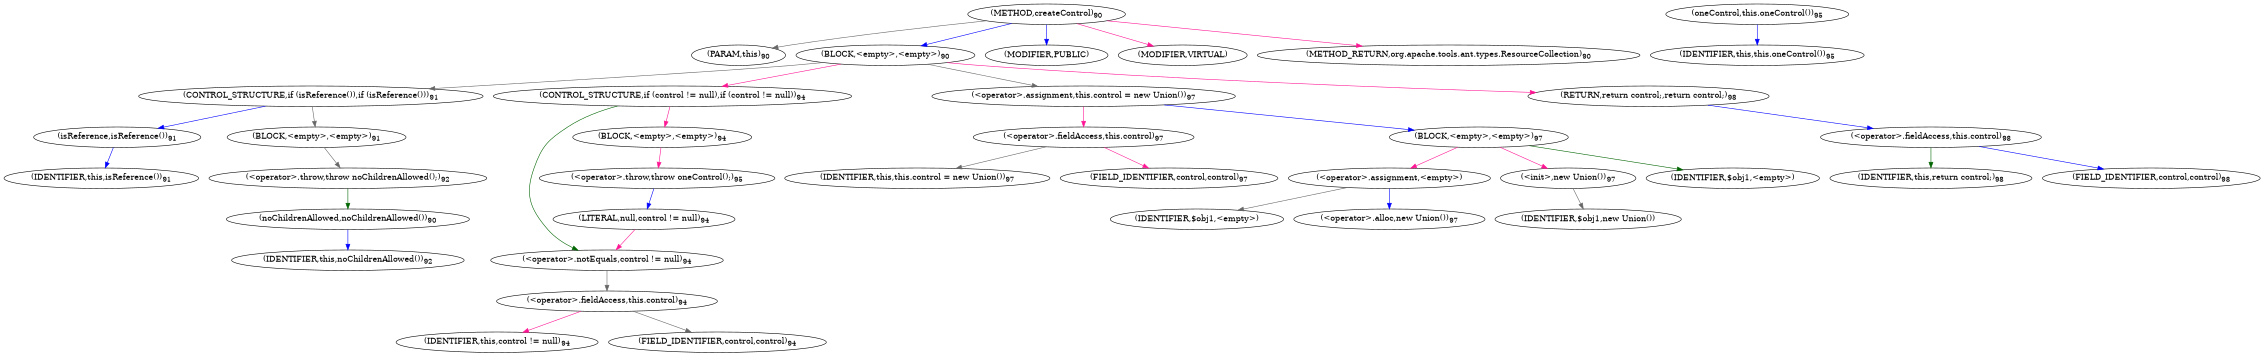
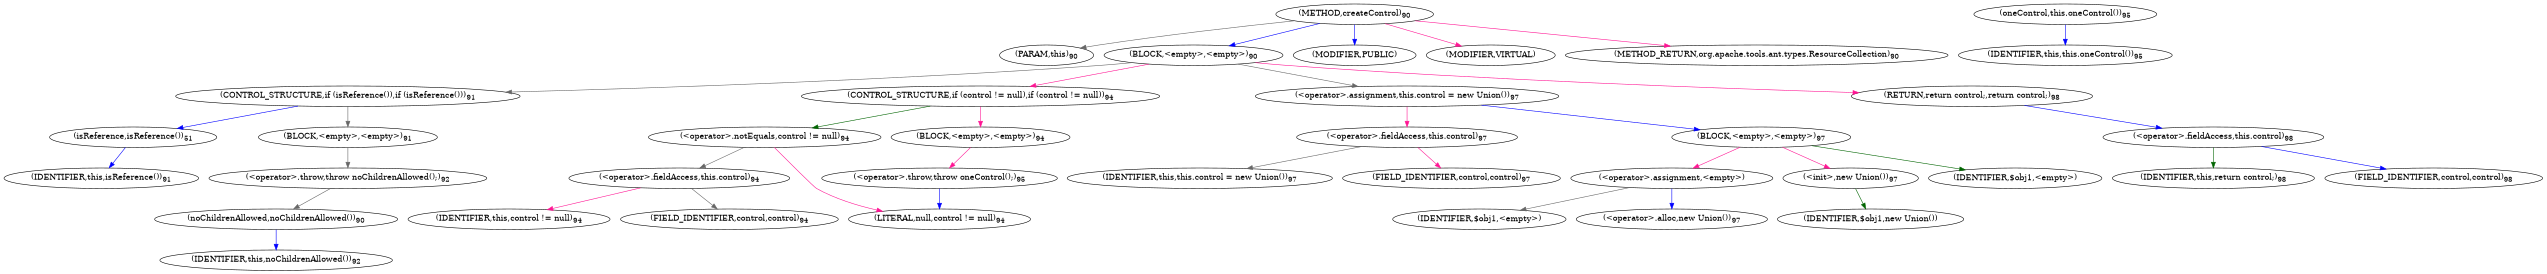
(173, 136) -> (188, 136)
(348, 196) -> (315, 197)
(1577, 196) -> (1859, 196)
(628, 237) -> (819, 190)
